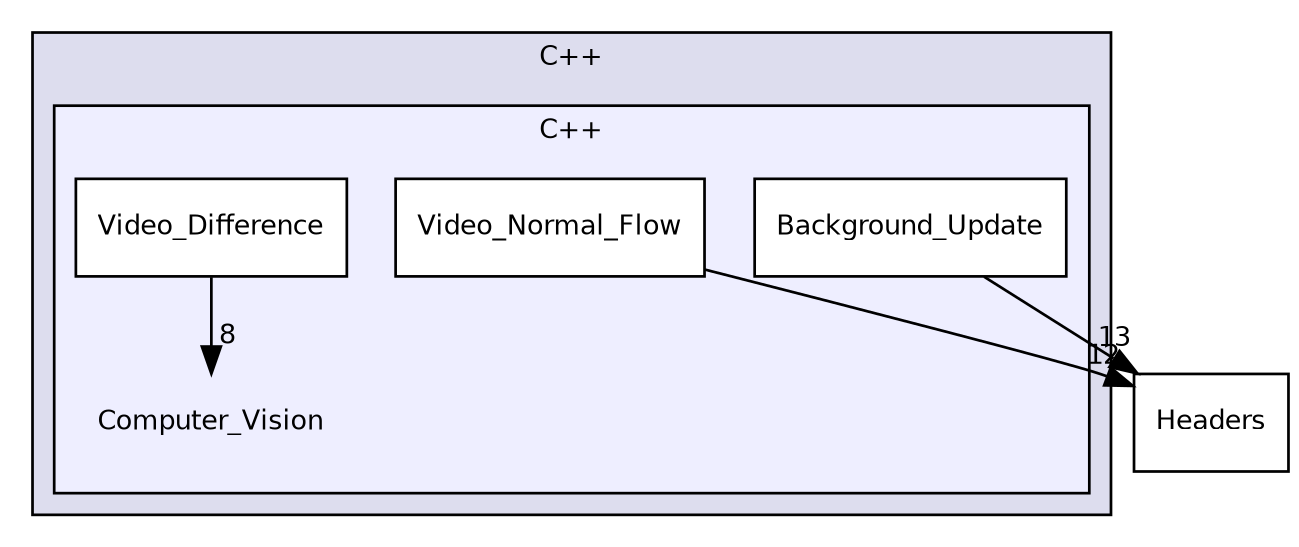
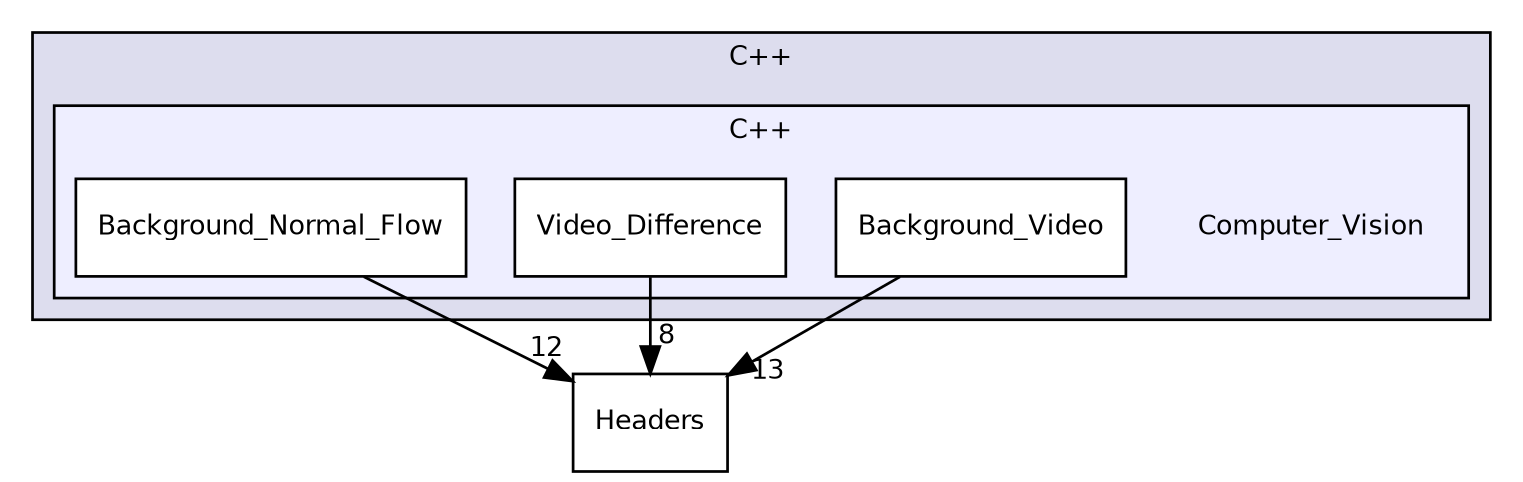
(550, 228) -> (271, 228)
(910, 228) -> (981, 228)
(211, 312) -> (650, 312)
